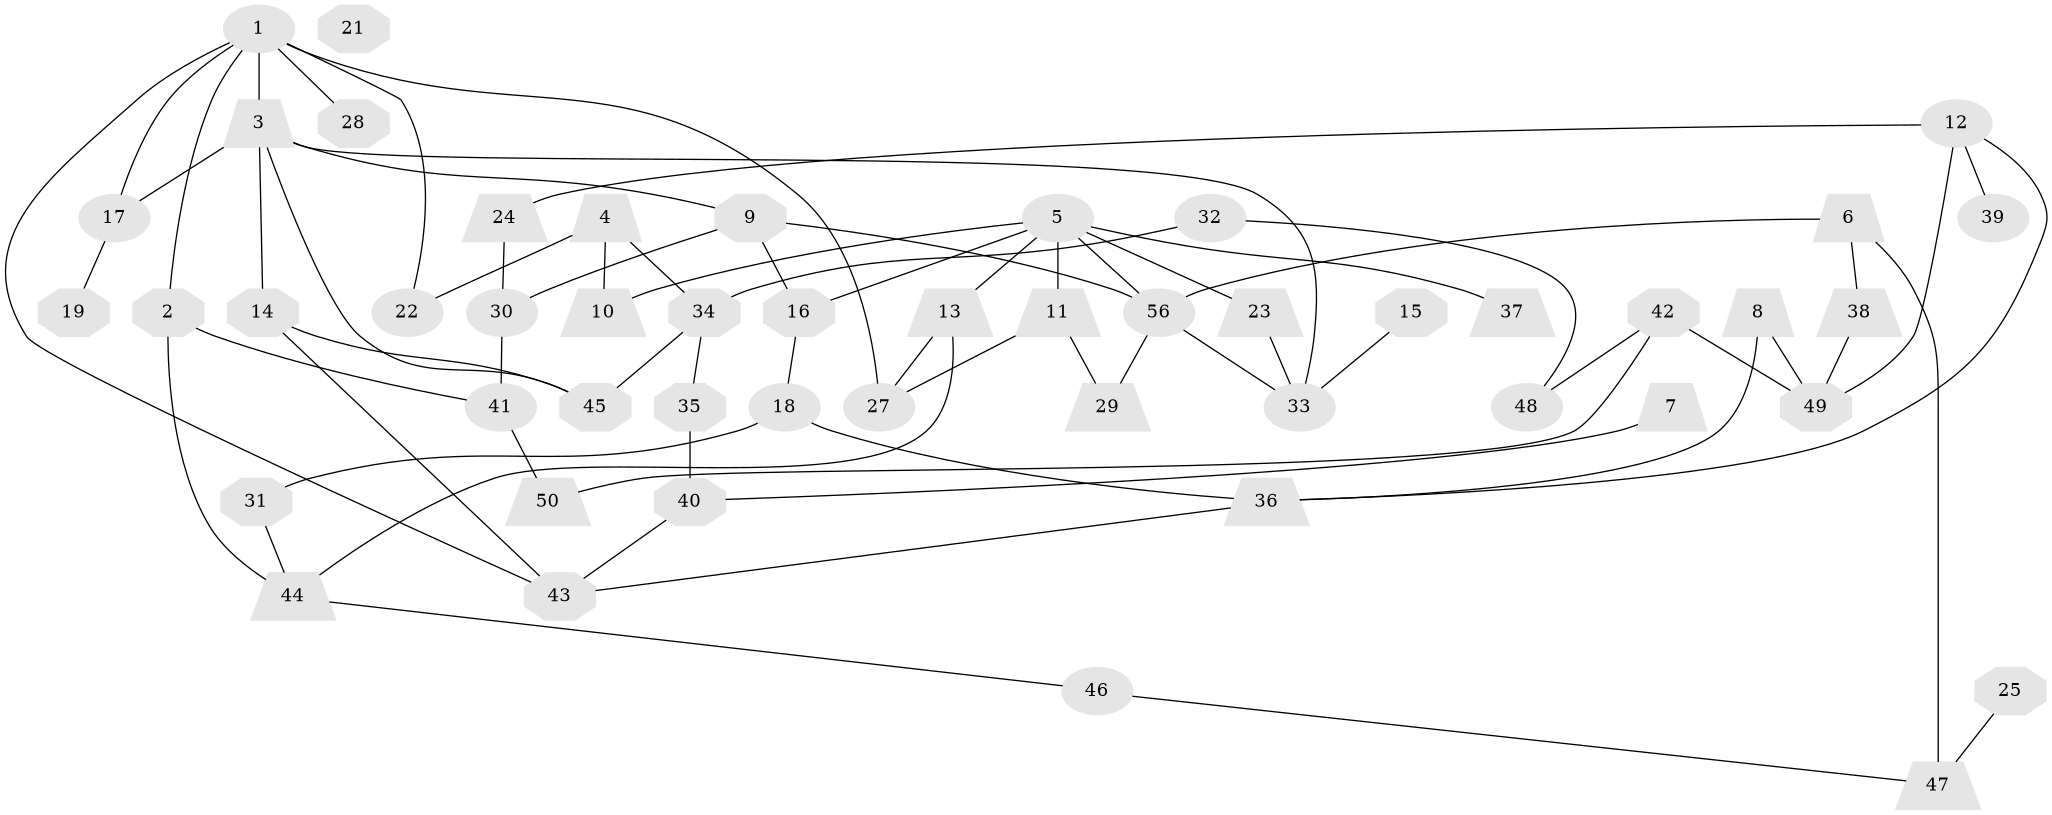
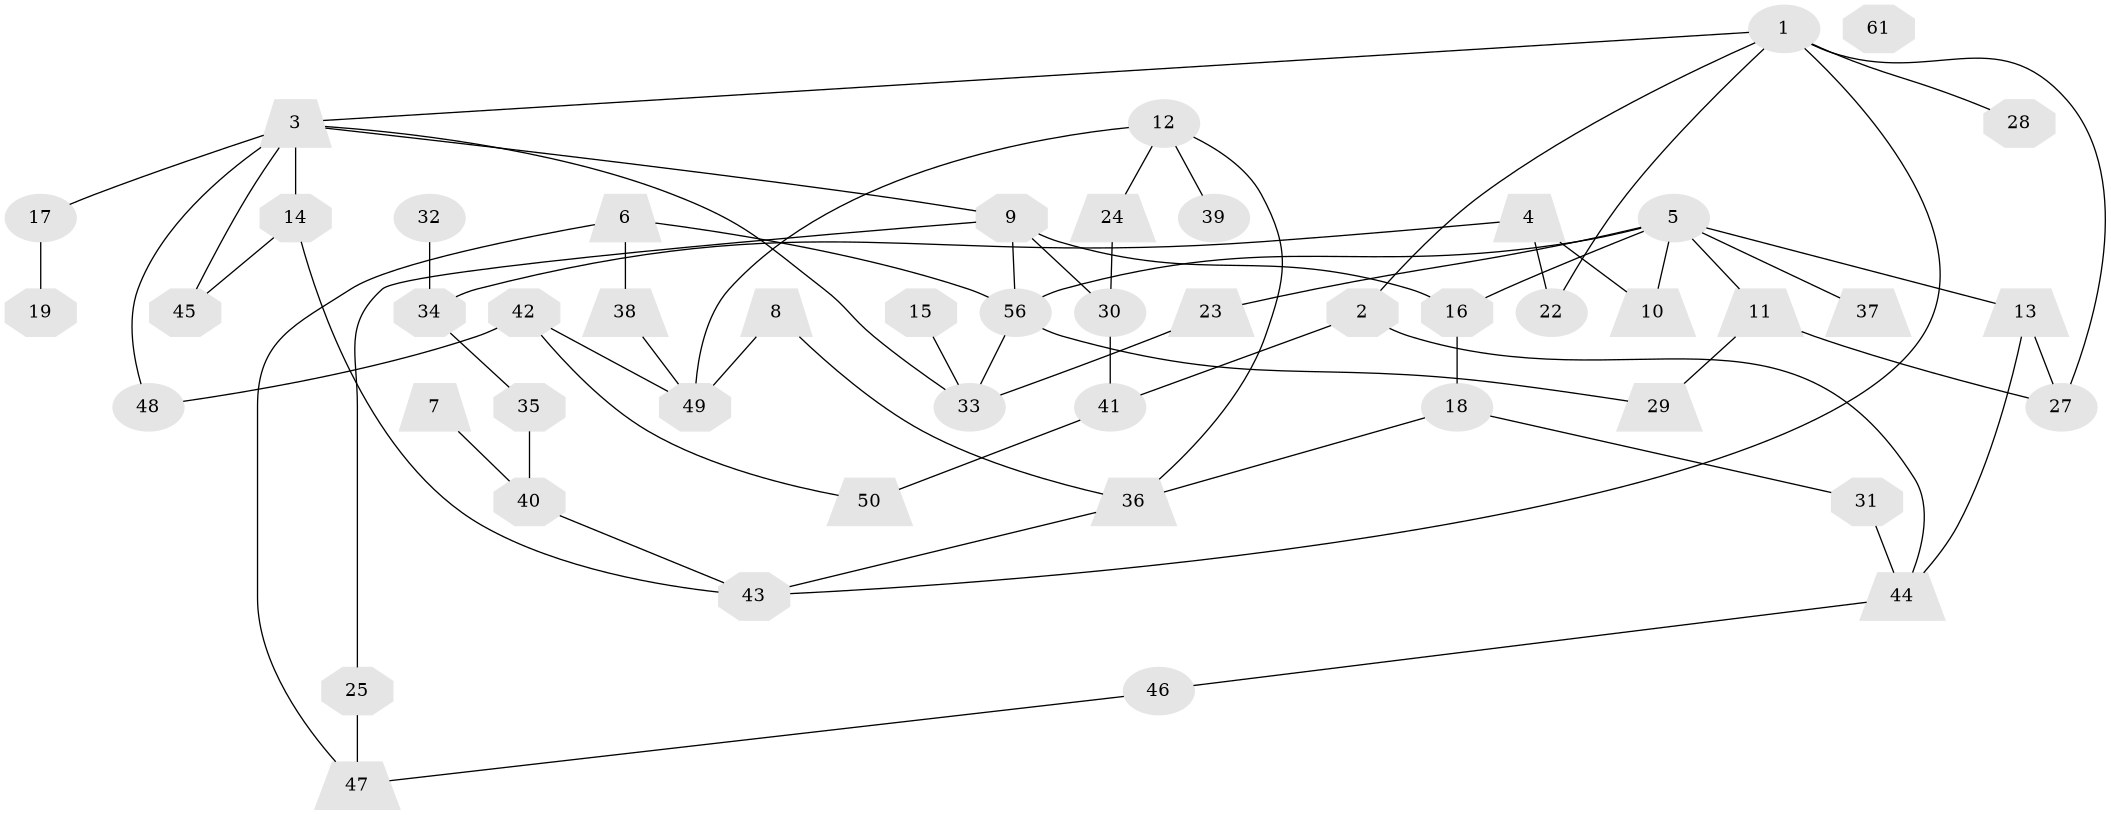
(354, 29) -> (1879, 29)
(162, 108) -> none
(1475, 249) -> (159, 248)
none -> (486, 269)
(650, 360) -> none
